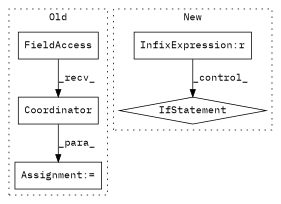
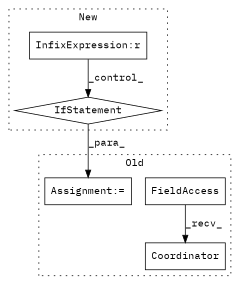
(58, 139) -> (88, 147)
